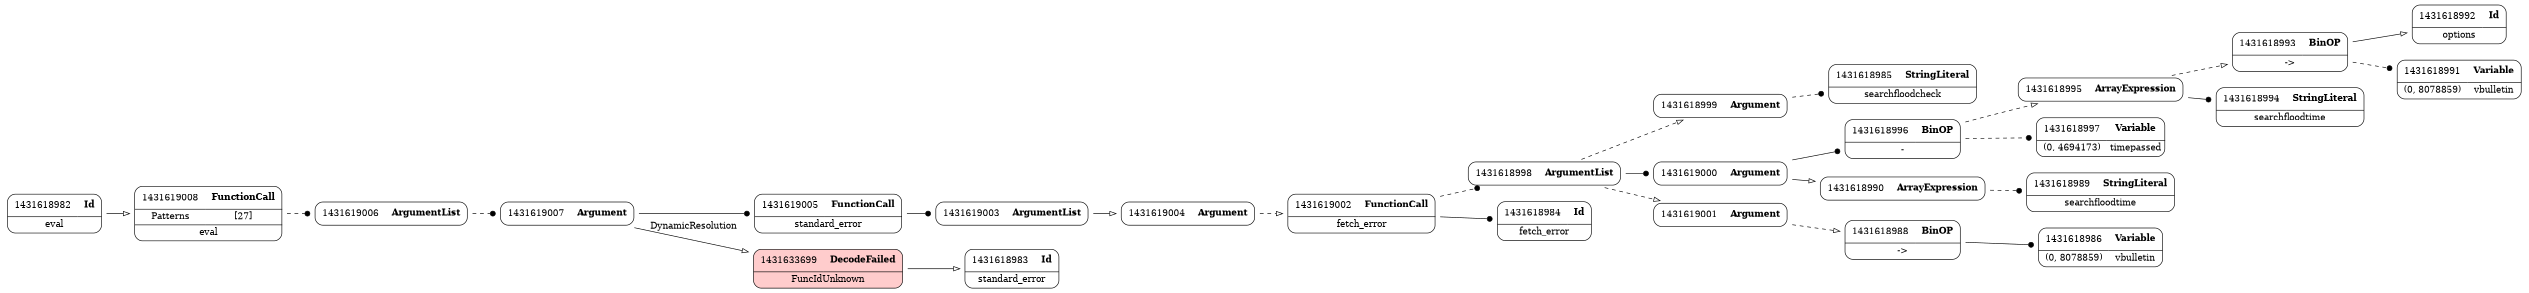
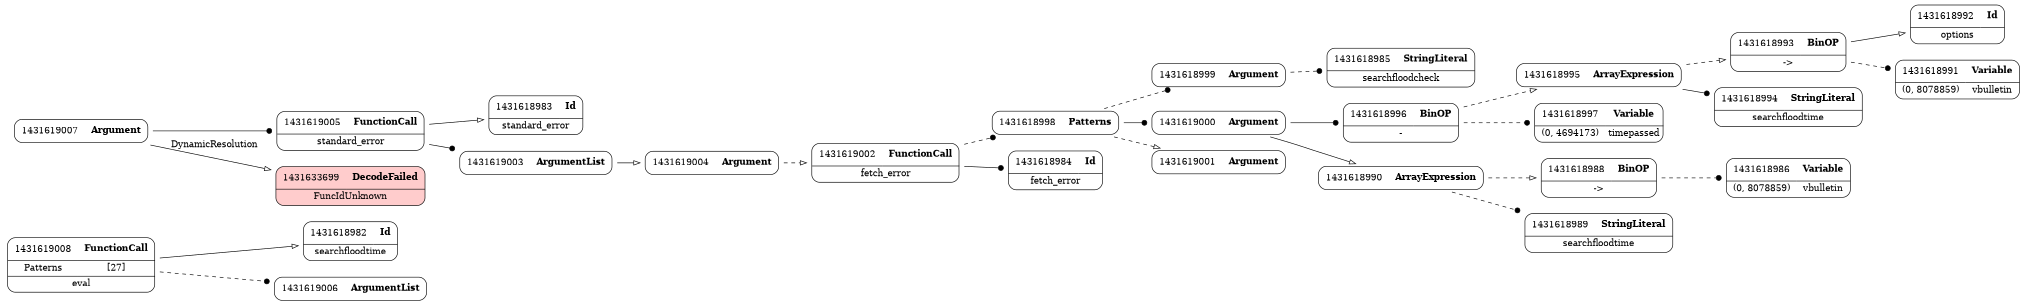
(1629, 141) -> (1135, 100)
(1579, 173) -> (1090, 122)
(115, 214) -> (226, 252)
(481, 214) -> none
(54, 224) -> (350, 252)
(1813, 228) -> (1509, 178)
(1997, 243) -> (1689, 178)
(931, 269) -> (453, 122)
